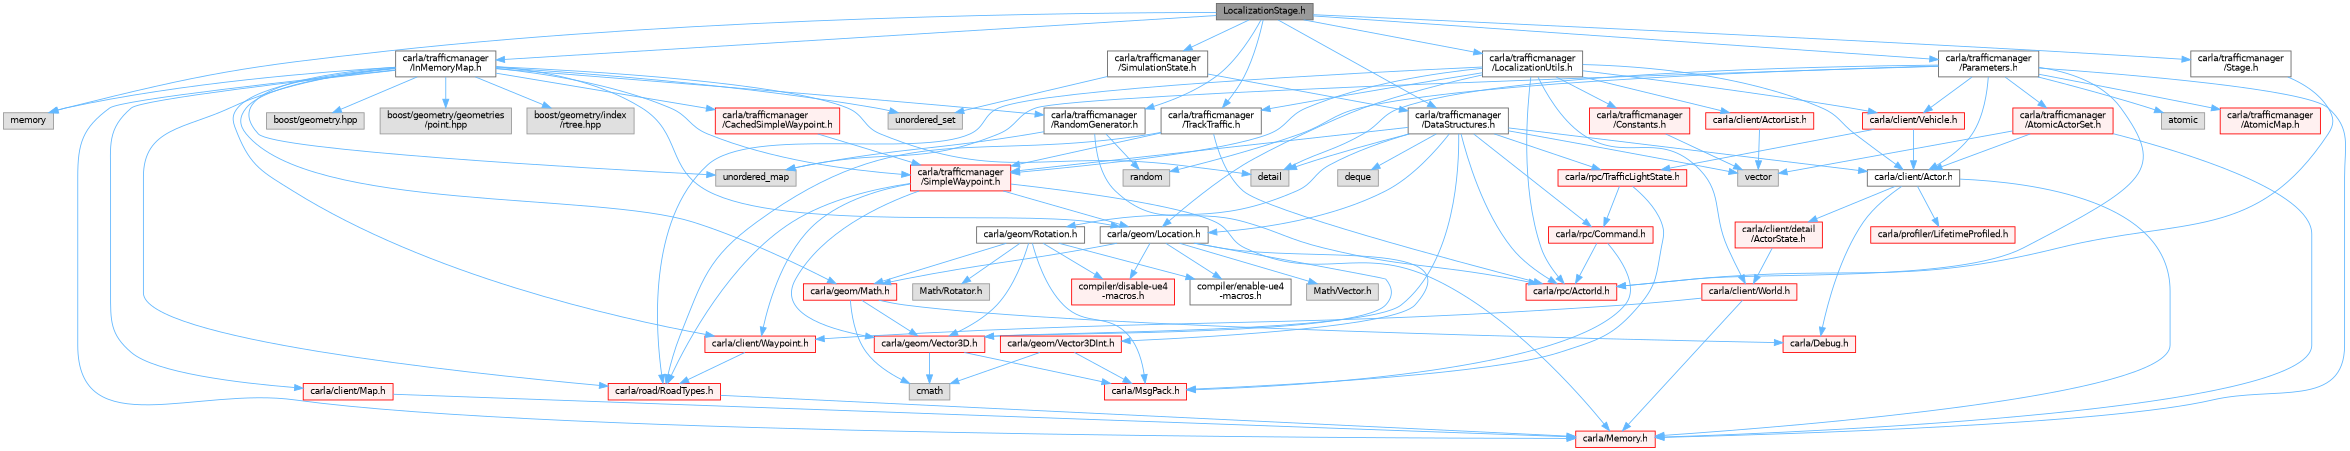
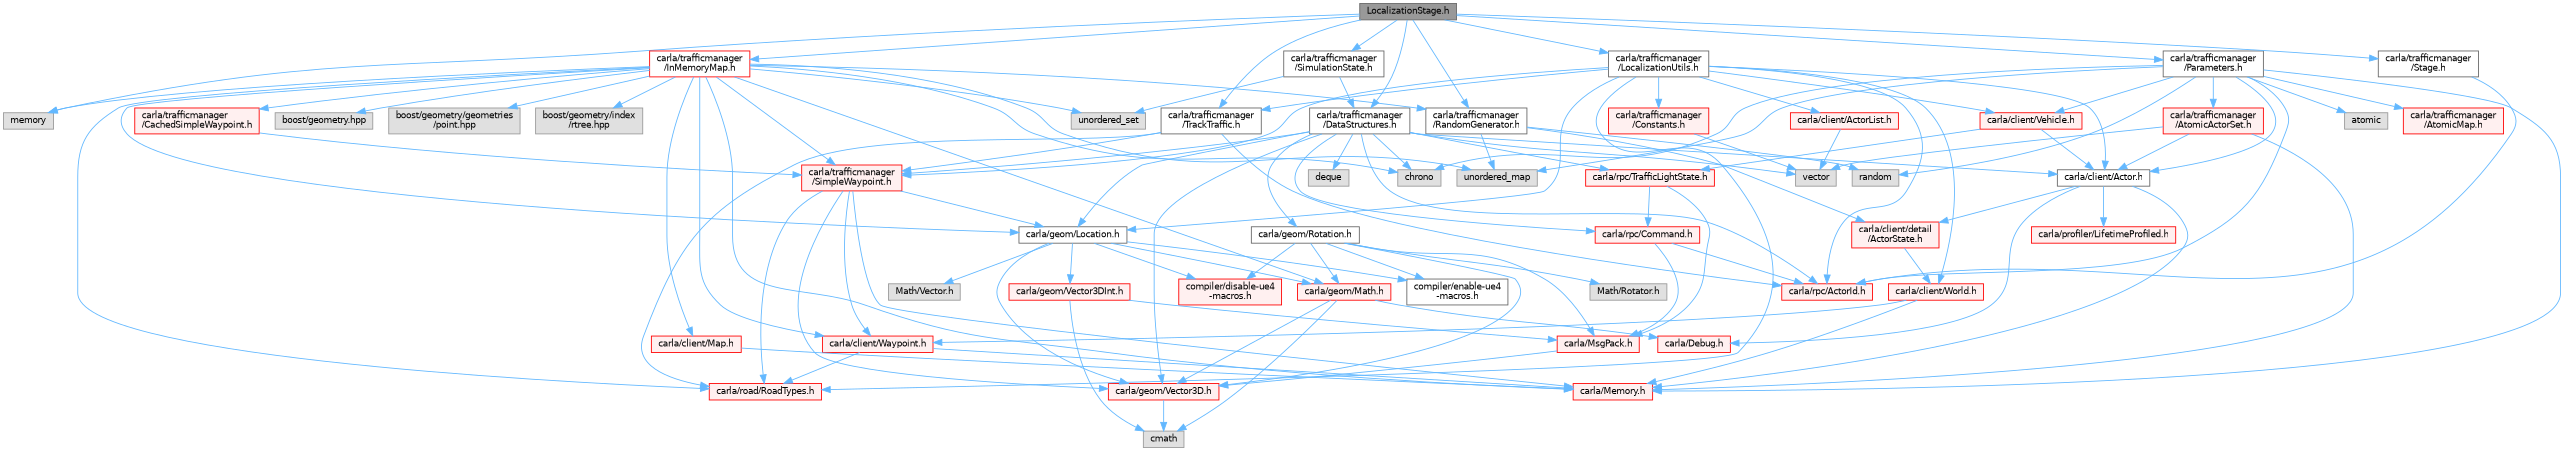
(446, 64) -> (700, 64)
(1270, 178) -> (1419, 178)
(1289, 237) -> (1745, 174)
(1033, 367) -> (1426, 366)
(1144, 416) -> (1123, 360)
